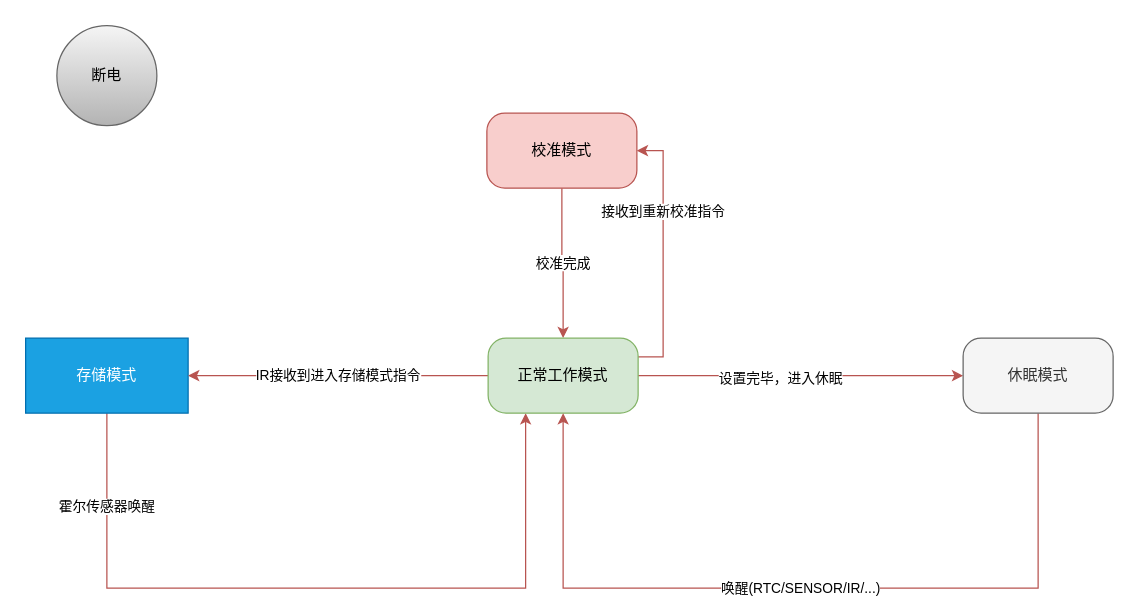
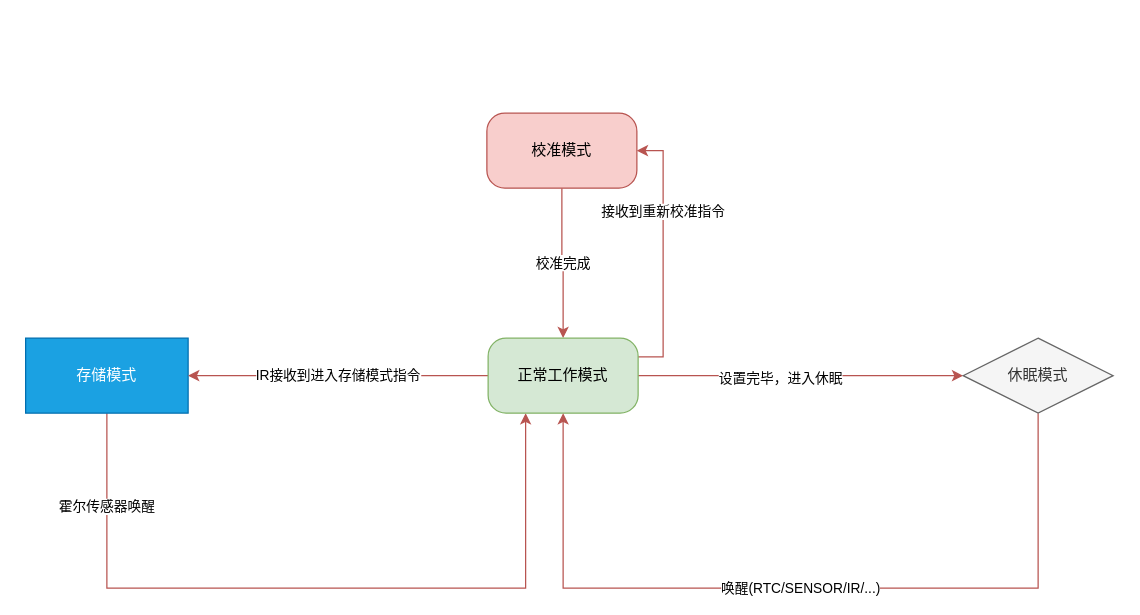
(107, 76) -> none
(1038, 376) -> (1038, 376)
